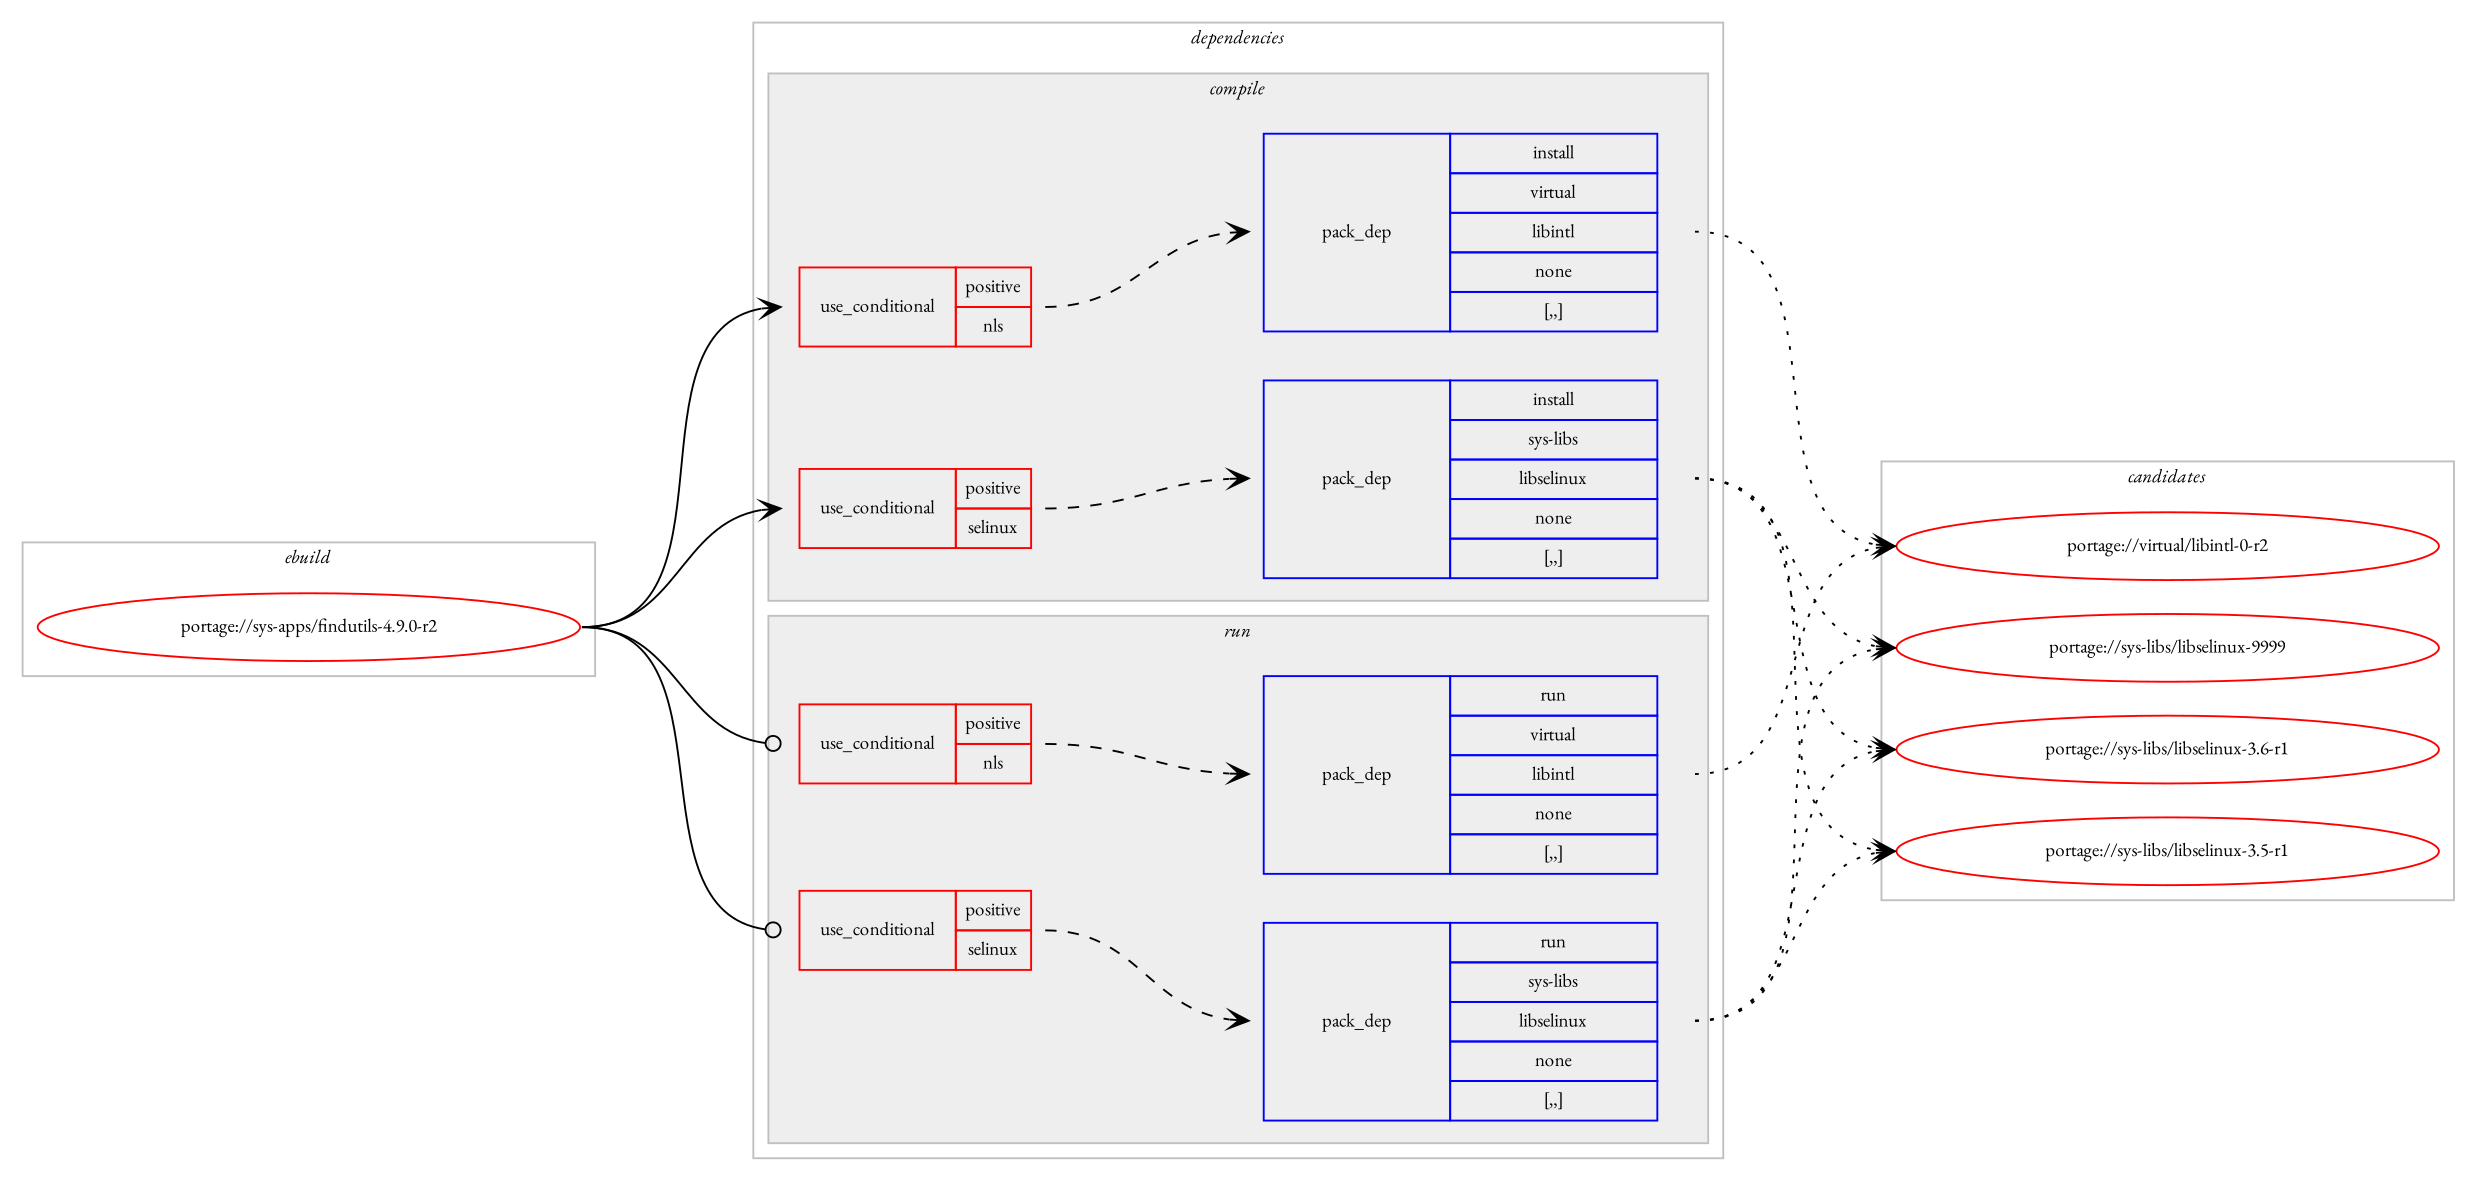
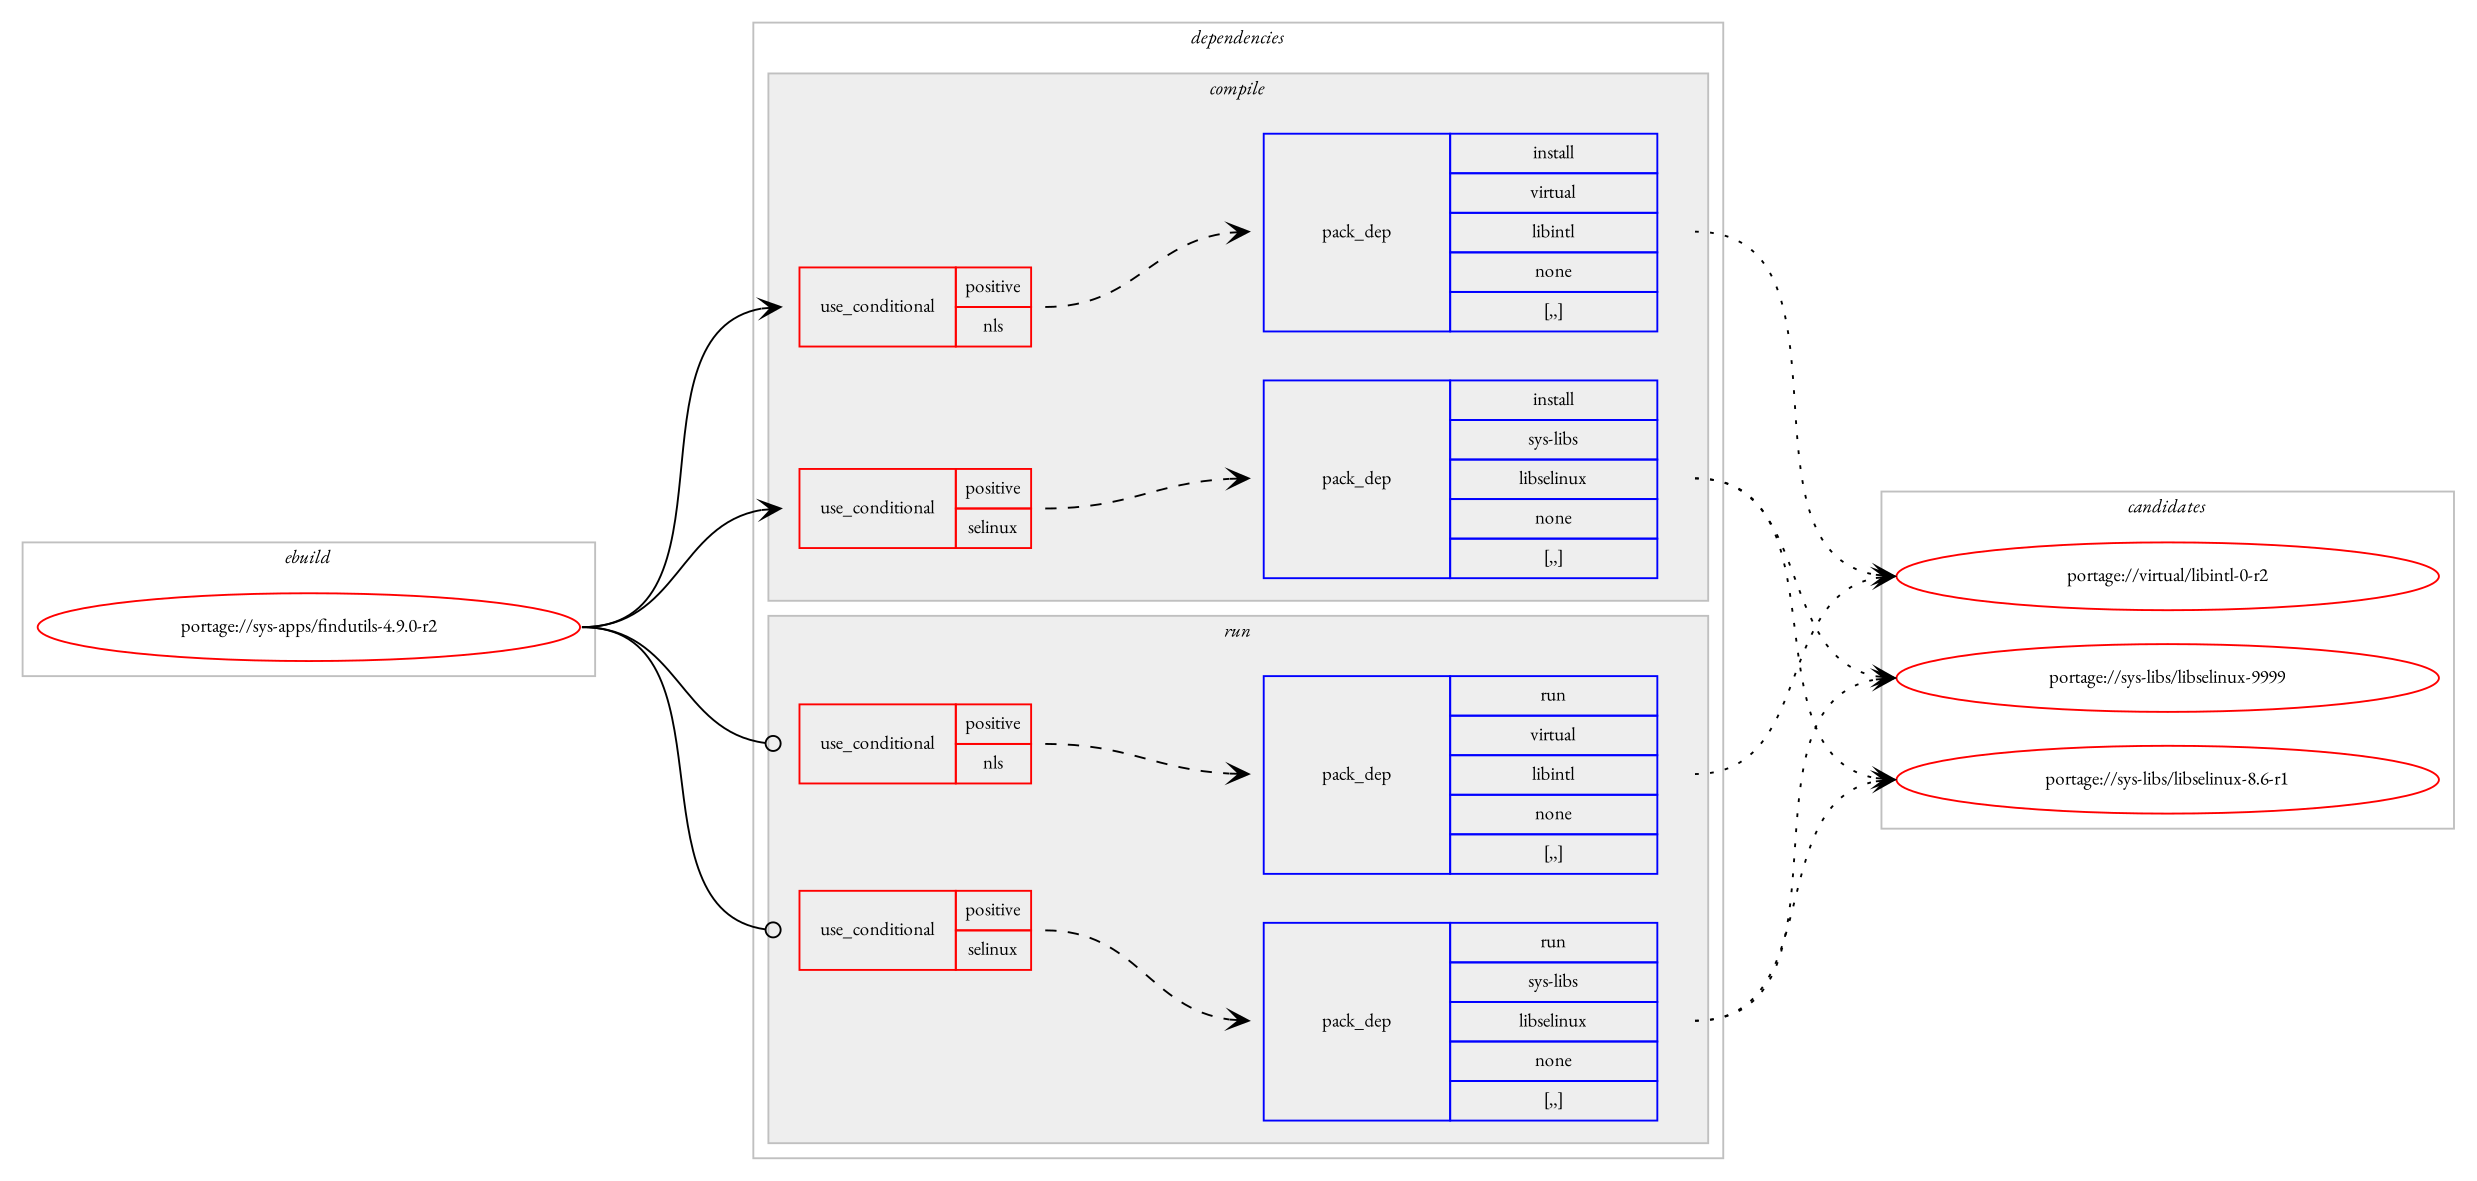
(2168, 750) -> (2168, 780)
(2168, 851) -> none
